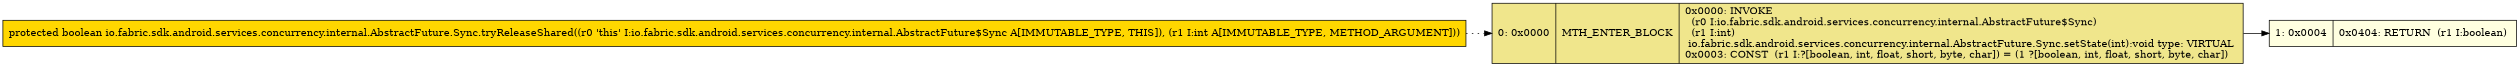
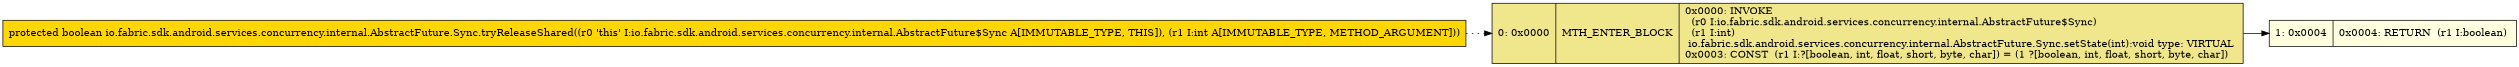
(2425, 33) -> (2425, 33)
